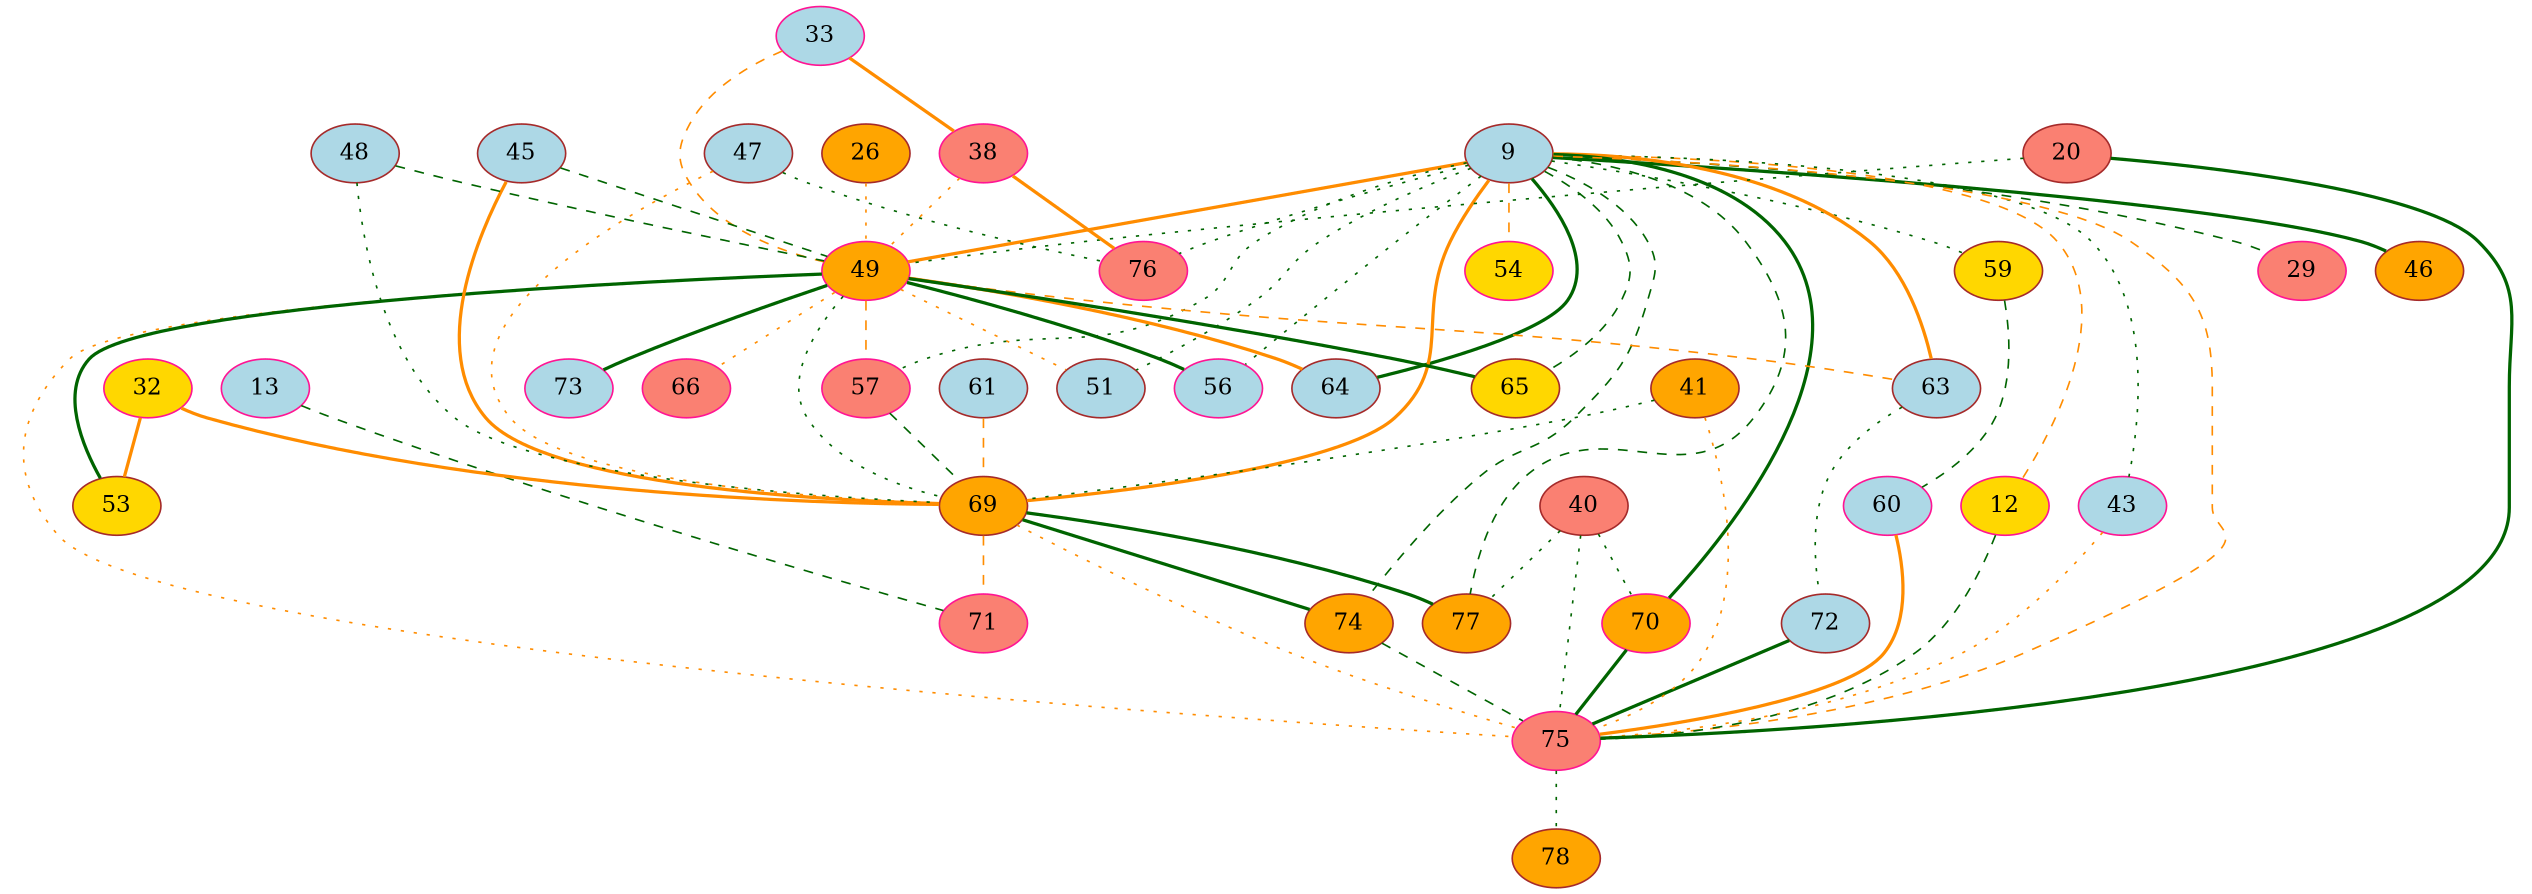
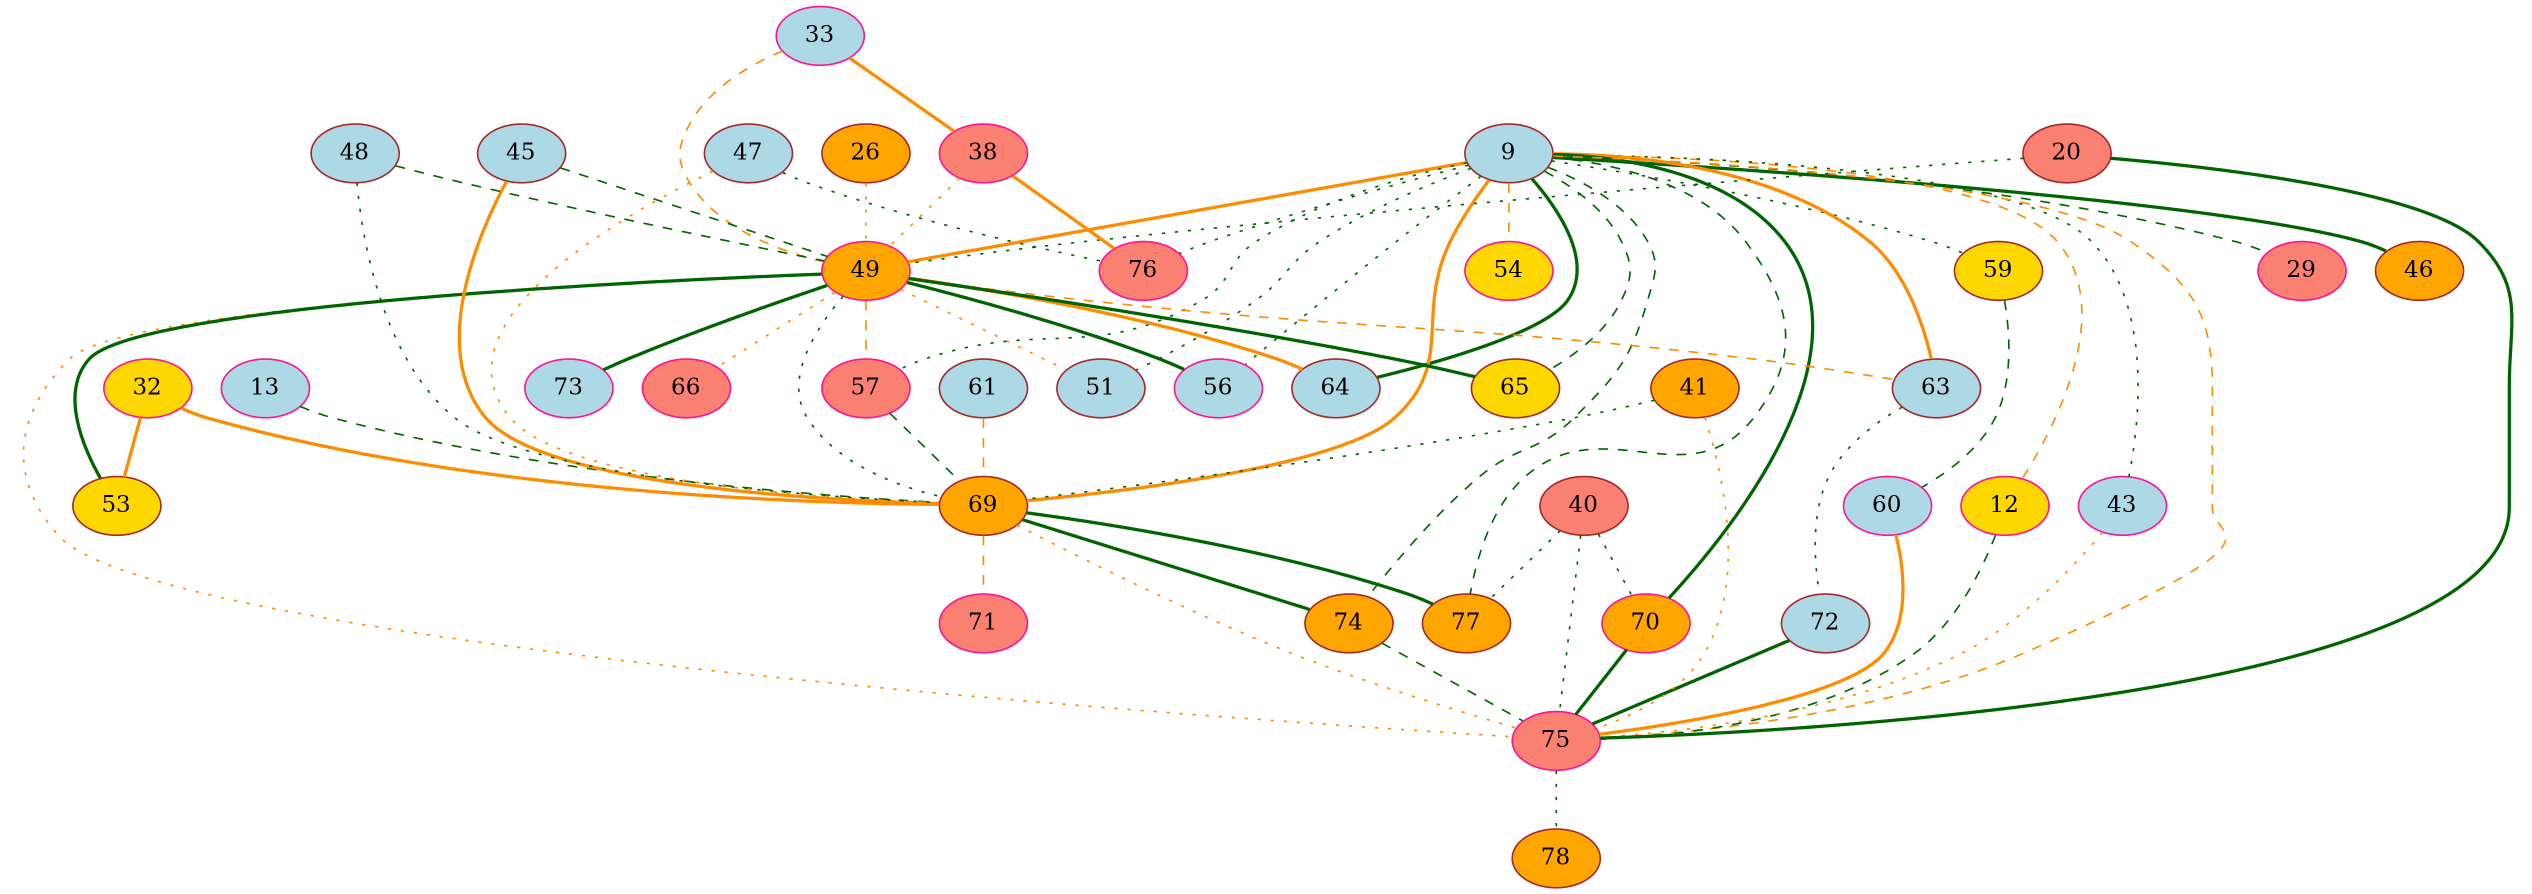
(620, 514) -> (505, 455)
